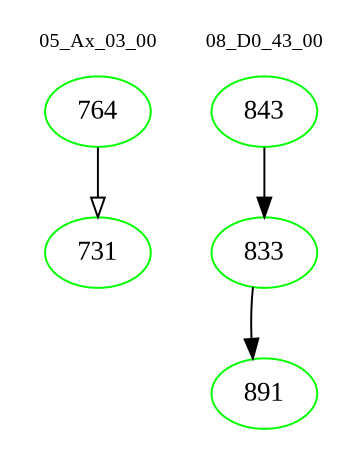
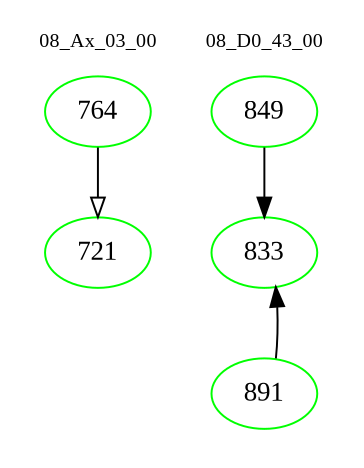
(99, 42) -> (99, 42)
(264, 112) -> (264, 112)
(98, 253) -> (98, 253)
(251, 313) -> (277, 333)
